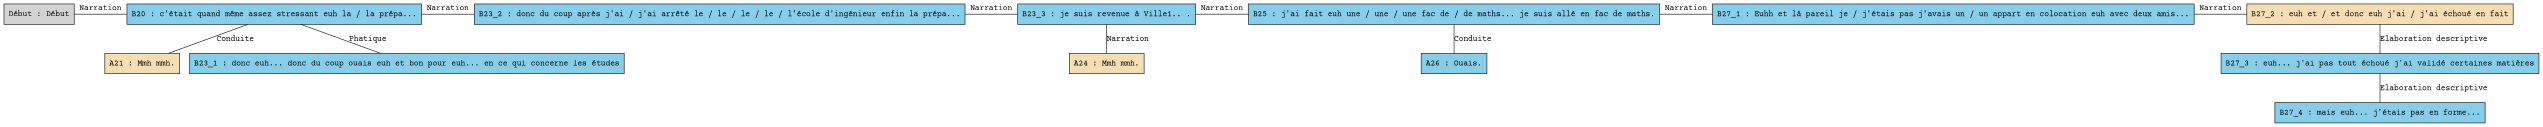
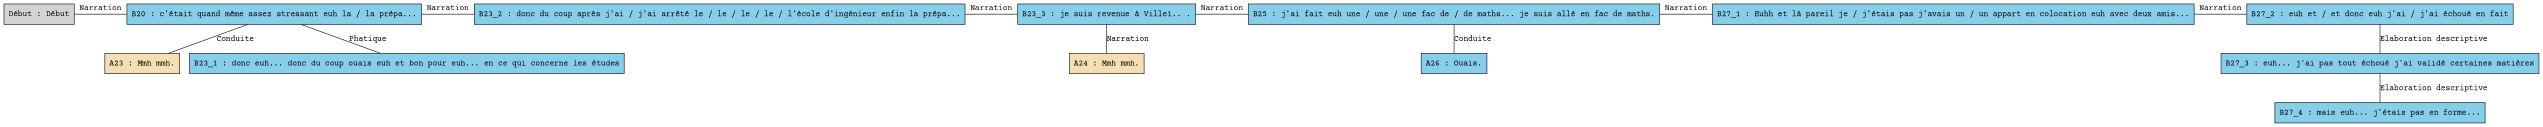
(2380, 14) -> (2380, 14)
(142, 63) -> (142, 63)
